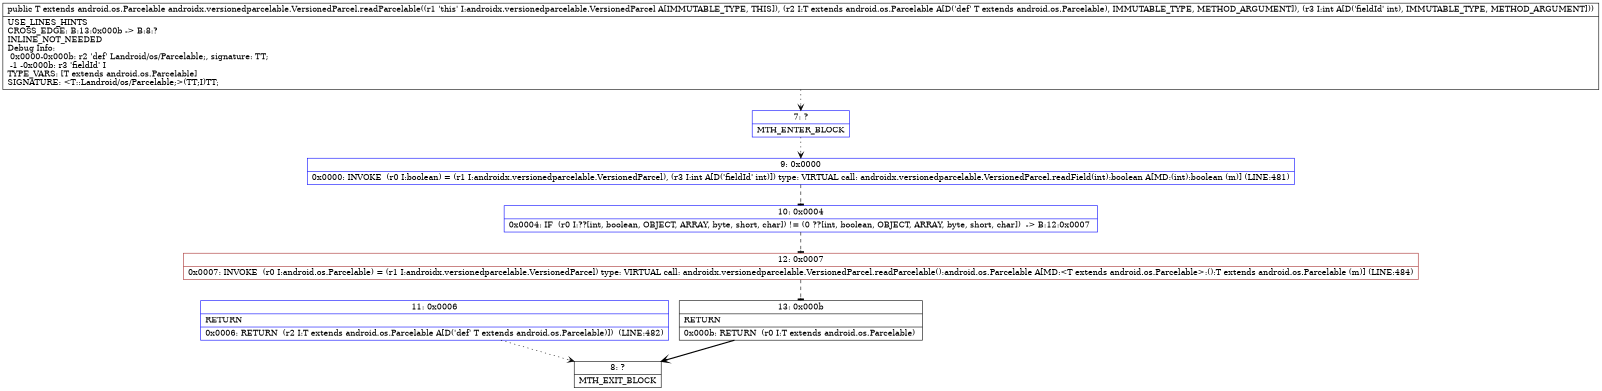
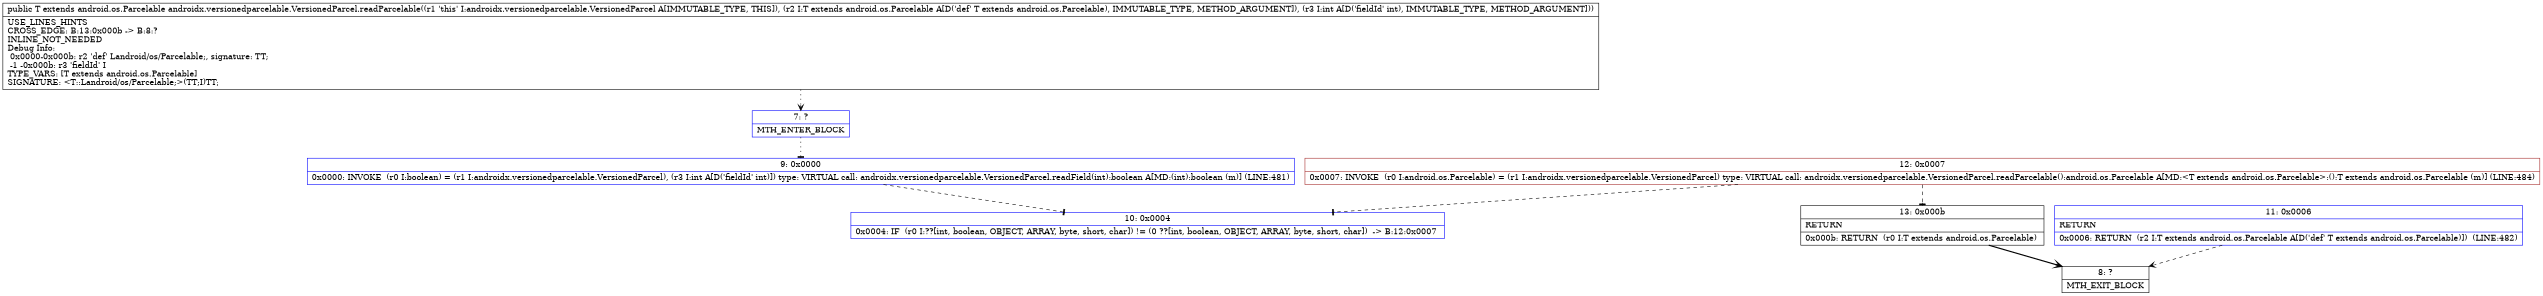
(801, 145) -> (801, 146)
(801, 241) -> (1536, 198)
(535, 350) -> (2189, 255)
